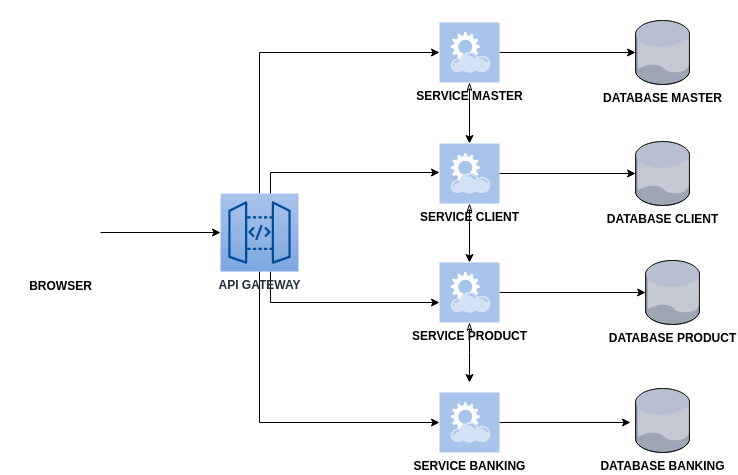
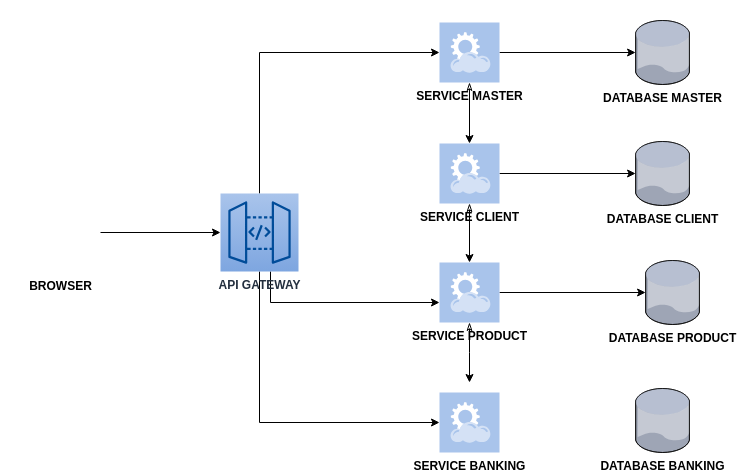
(341, 173) -> none
(562, 422) -> none
